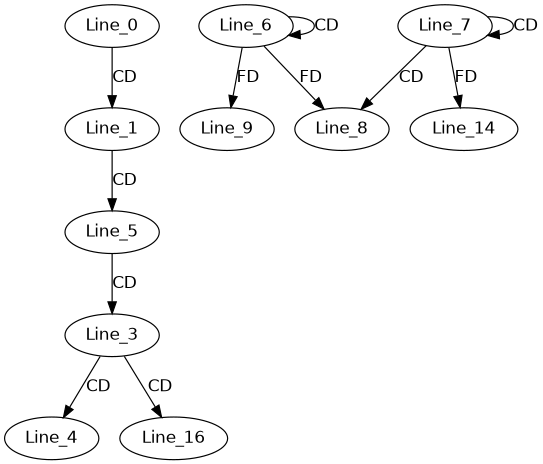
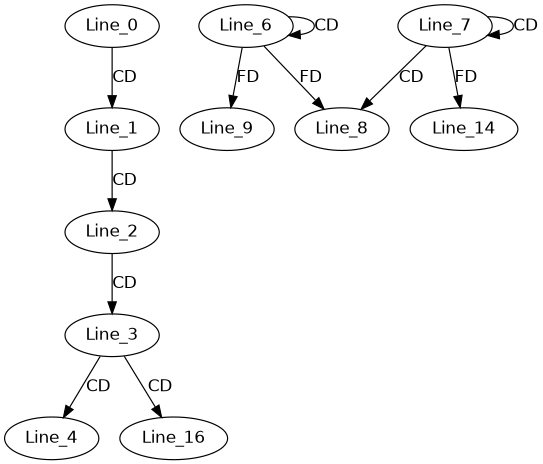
(112, 232) -> (112, 232)
